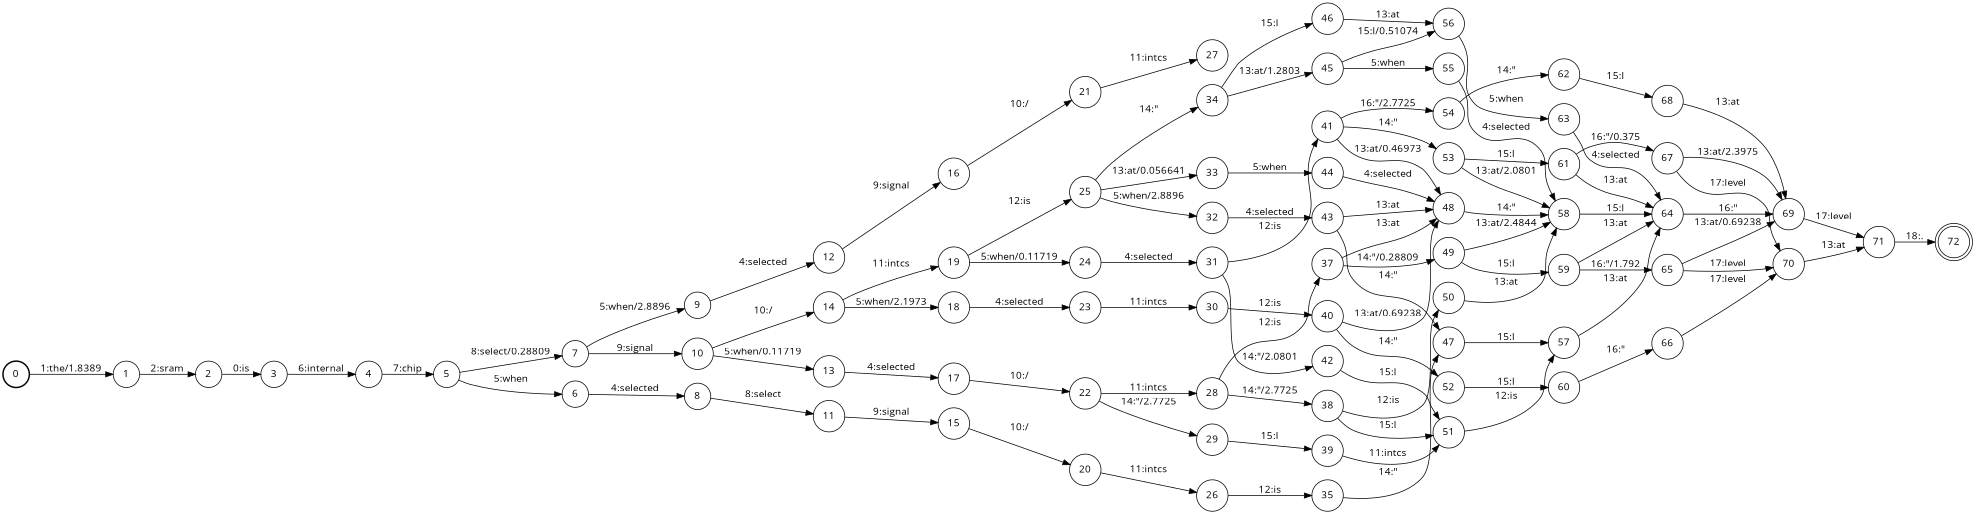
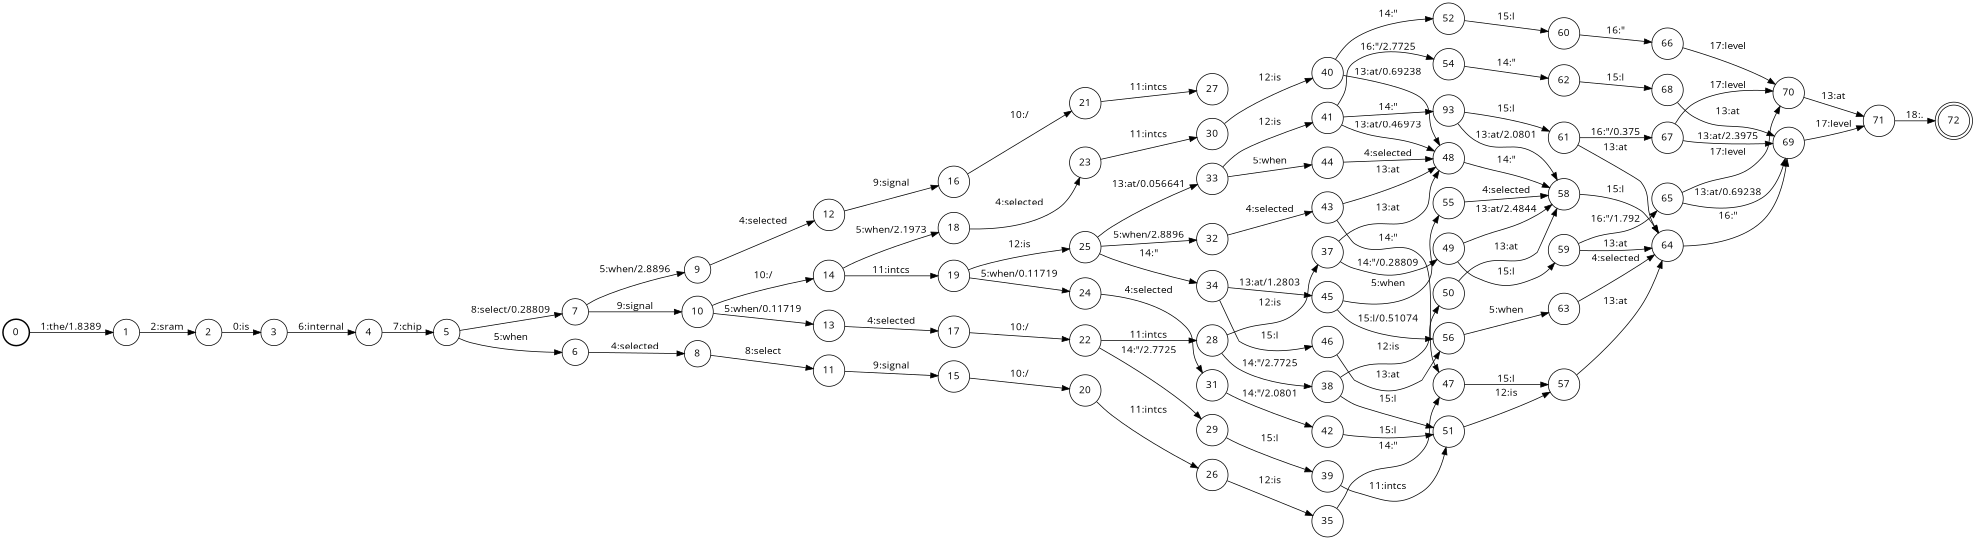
(1449, 158) -> (1449, 111)
(1303, 228) -> (1262, 142)
